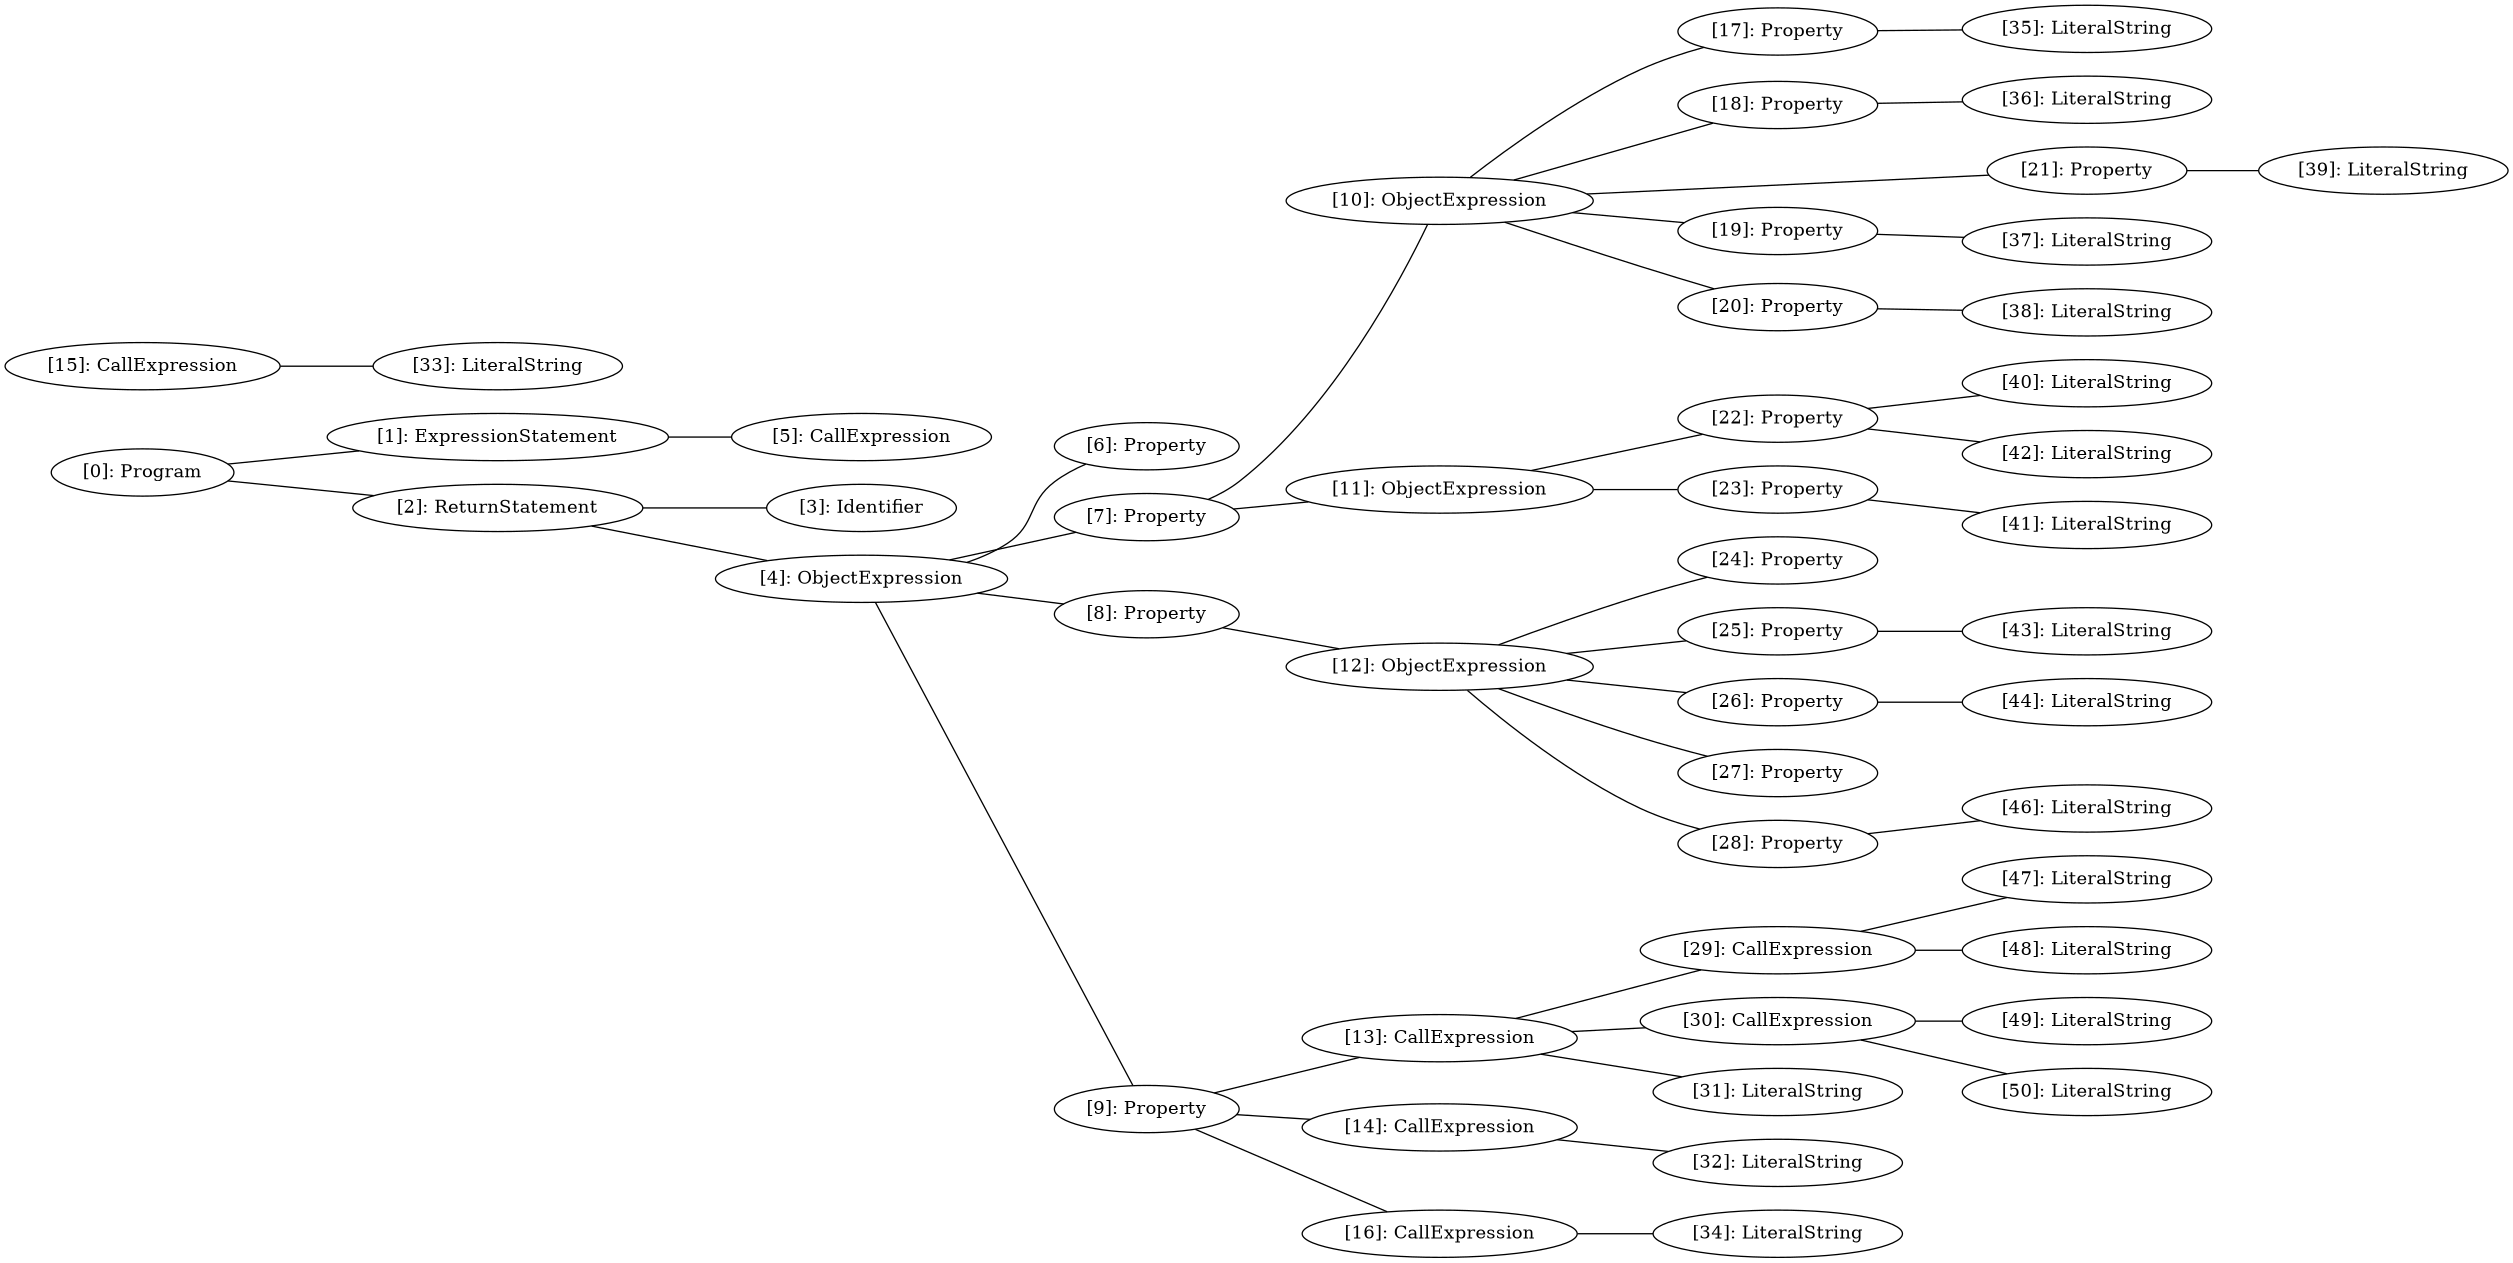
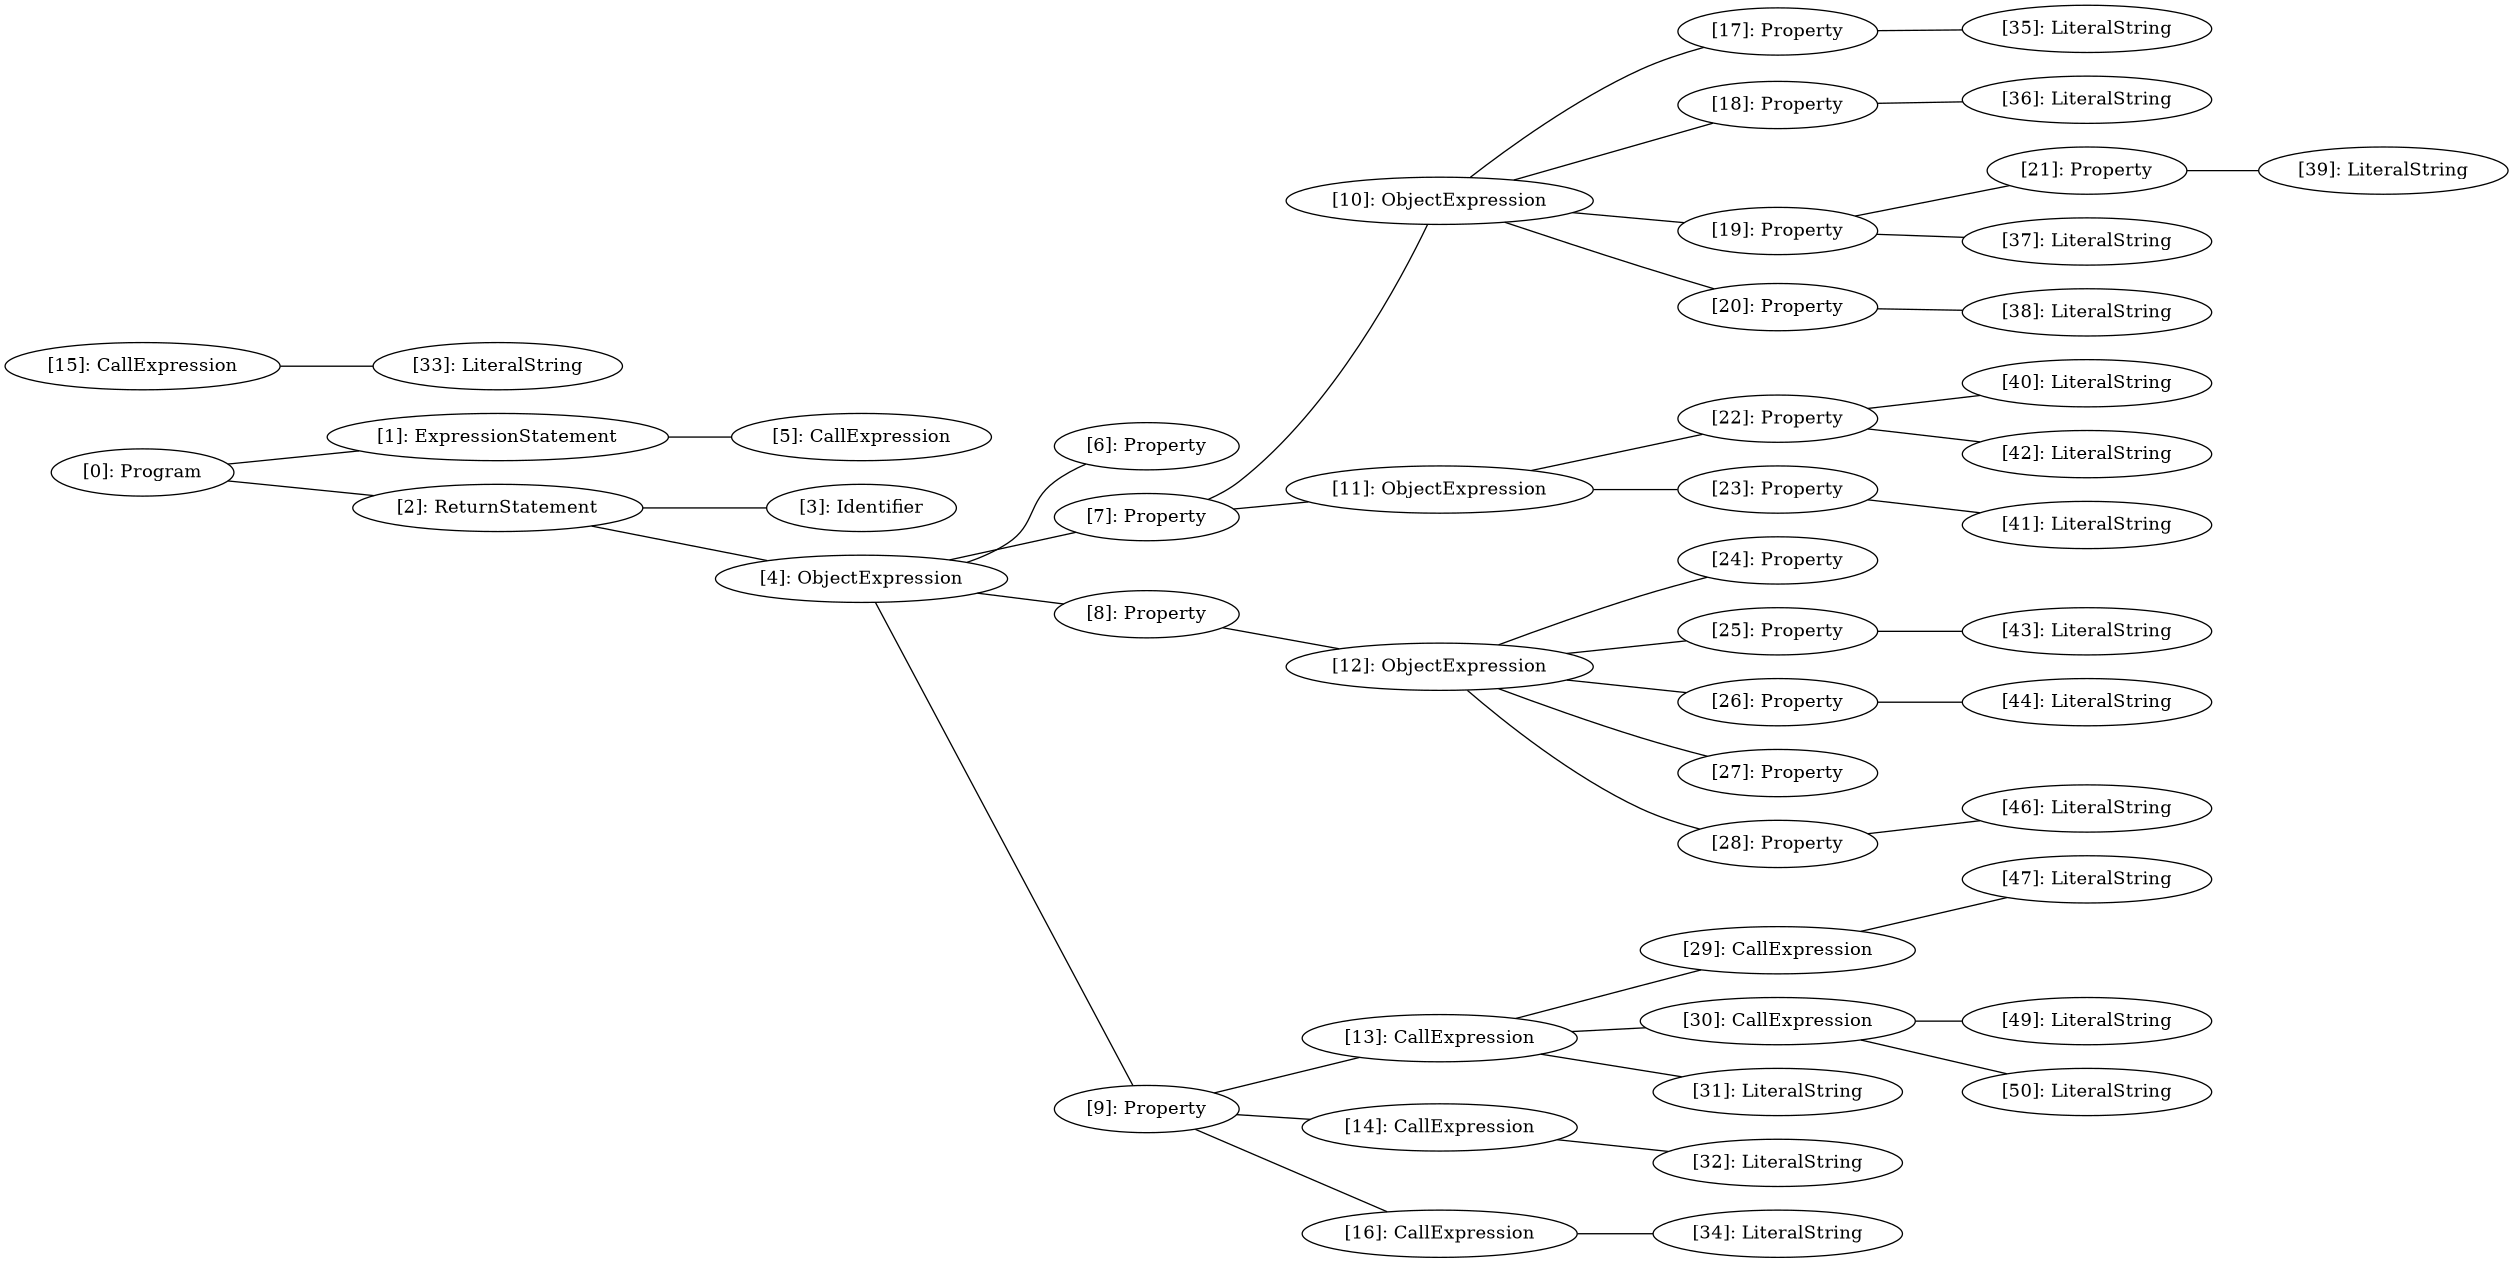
(1788, 185) -> (1932, 201)
(2087, 950) -> none
